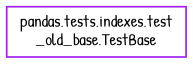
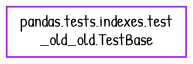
(96, 32) -> (96, 32)
